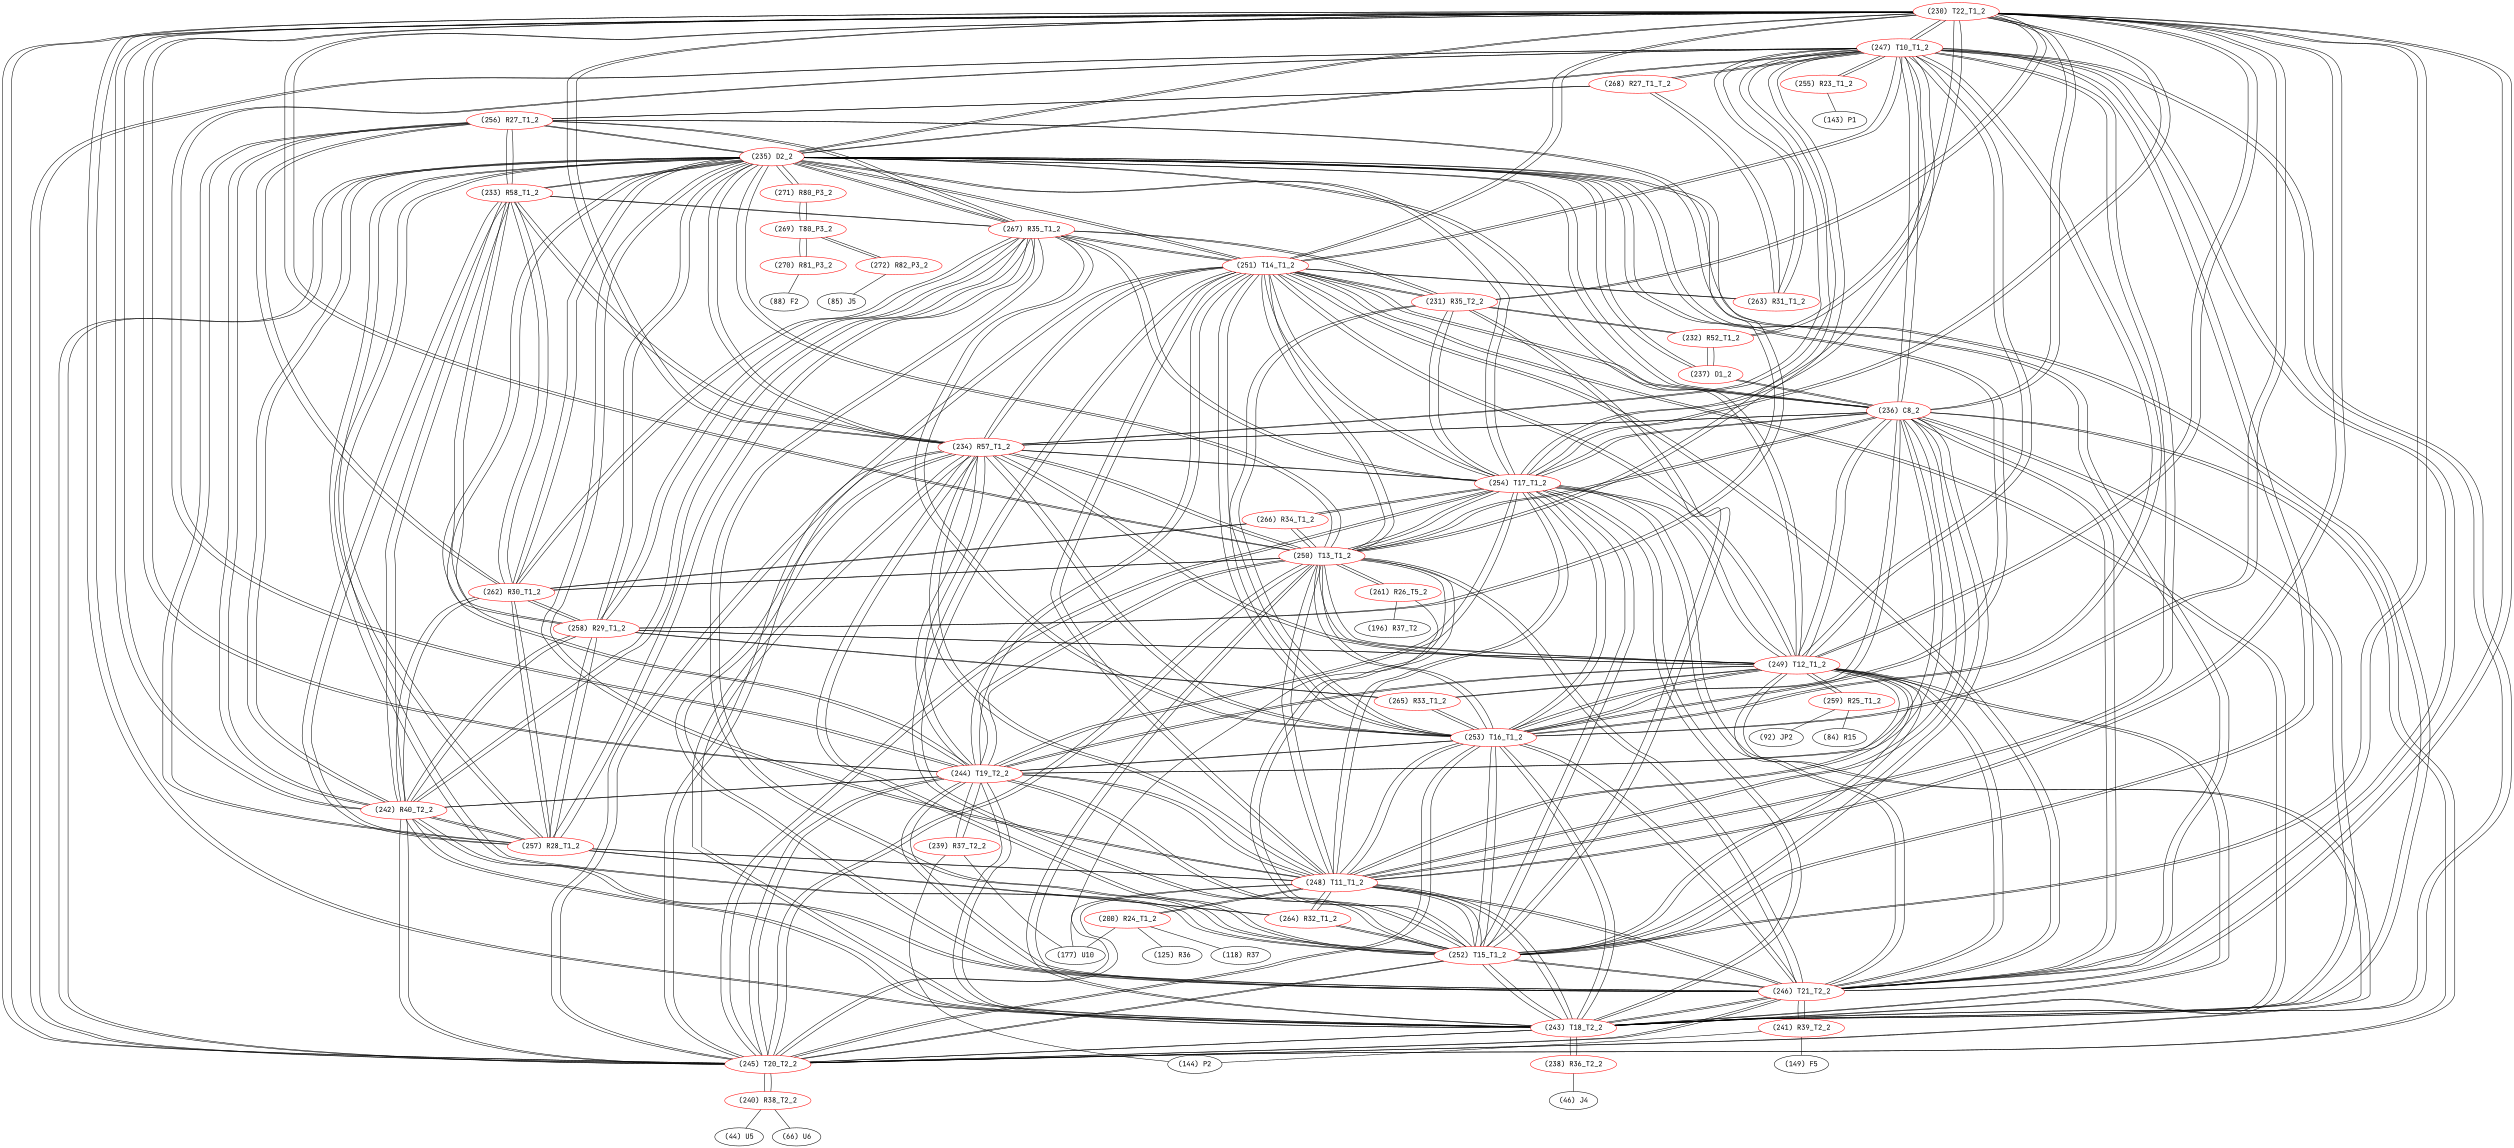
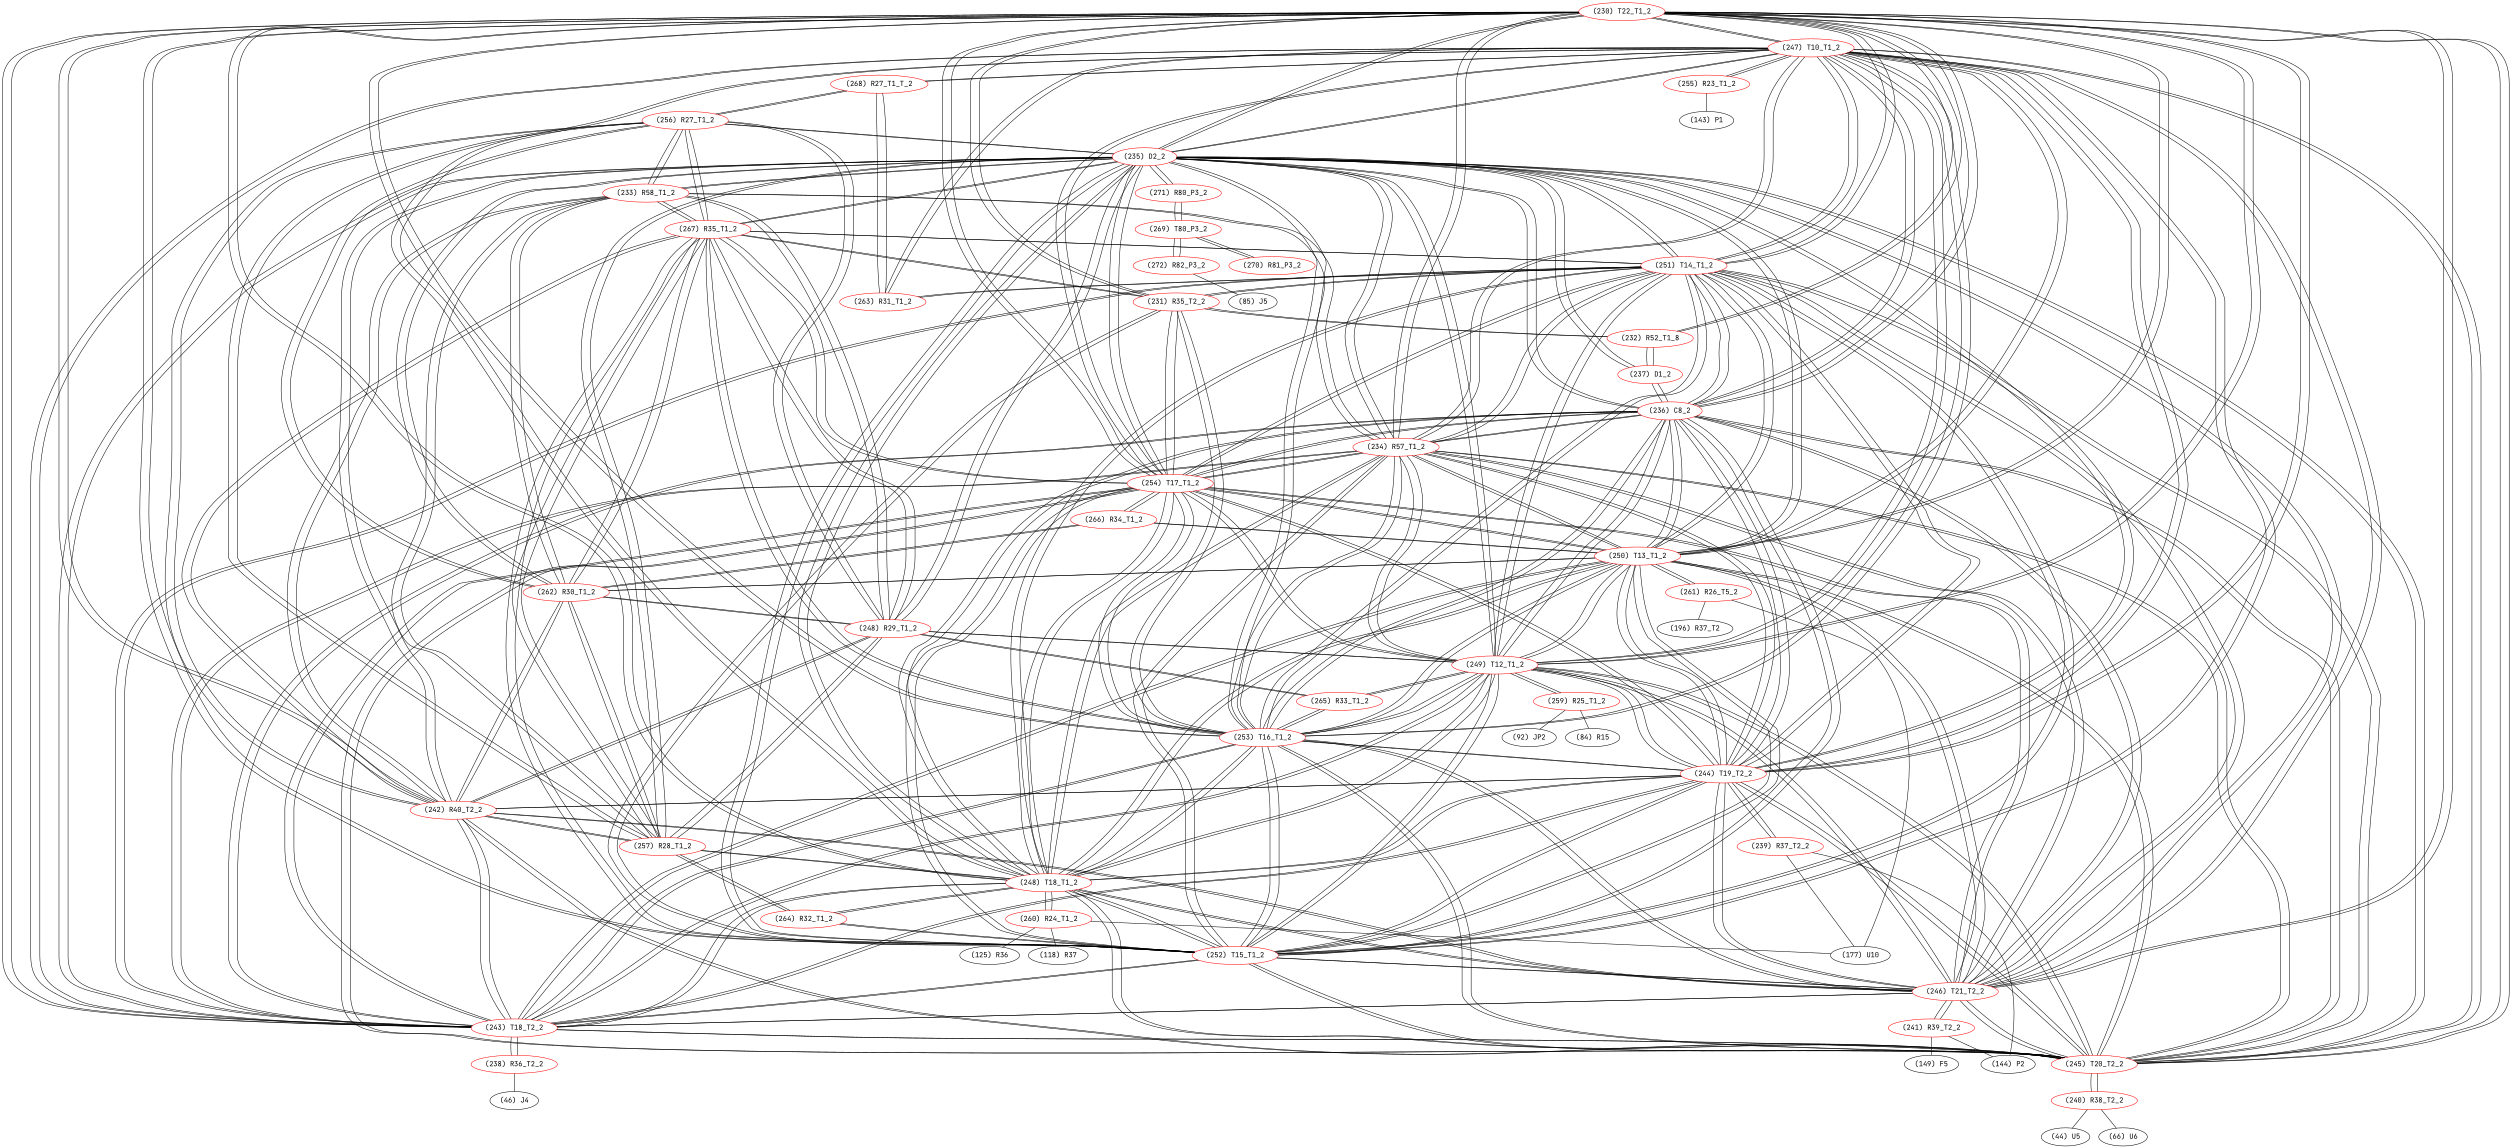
(784, 302) -> none
(1711, 338) -> (1650, 338)
(596, 629) -> (888, 629)
(1335, 883) -> (1049, 883)
(1127, 919) -> (1049, 919)
